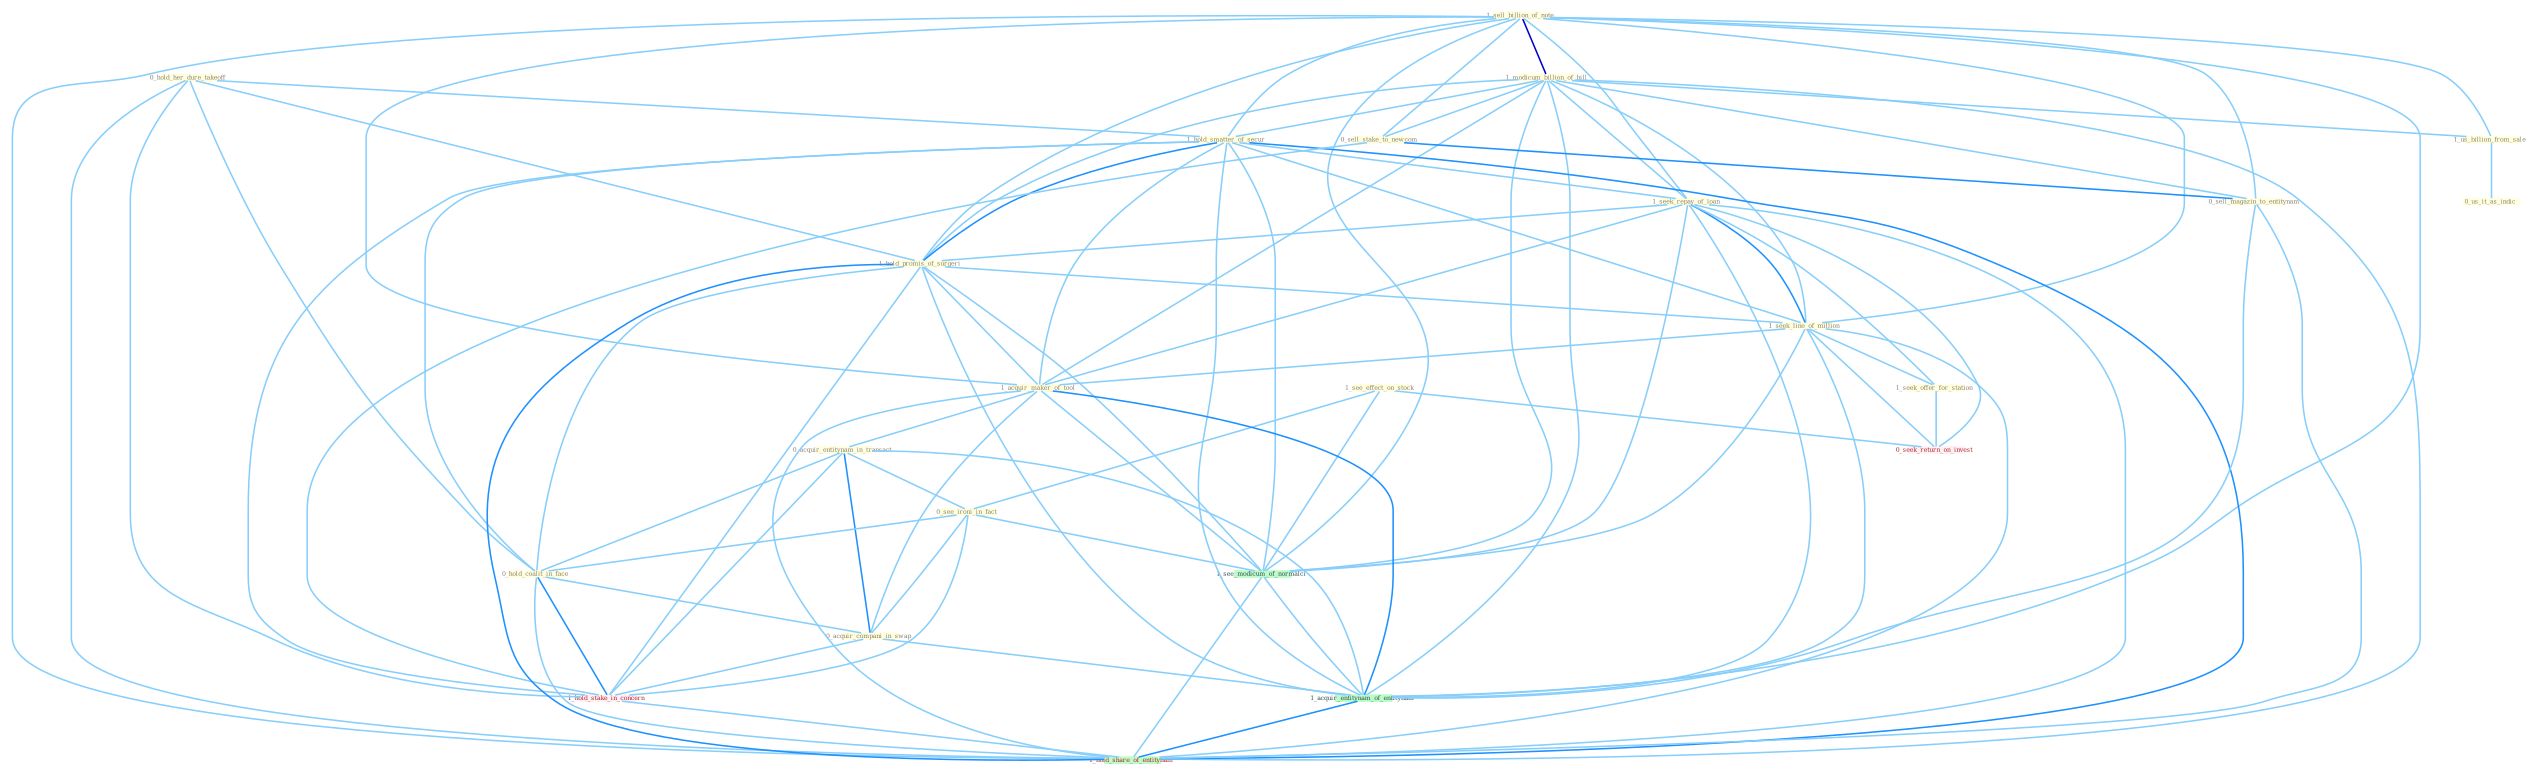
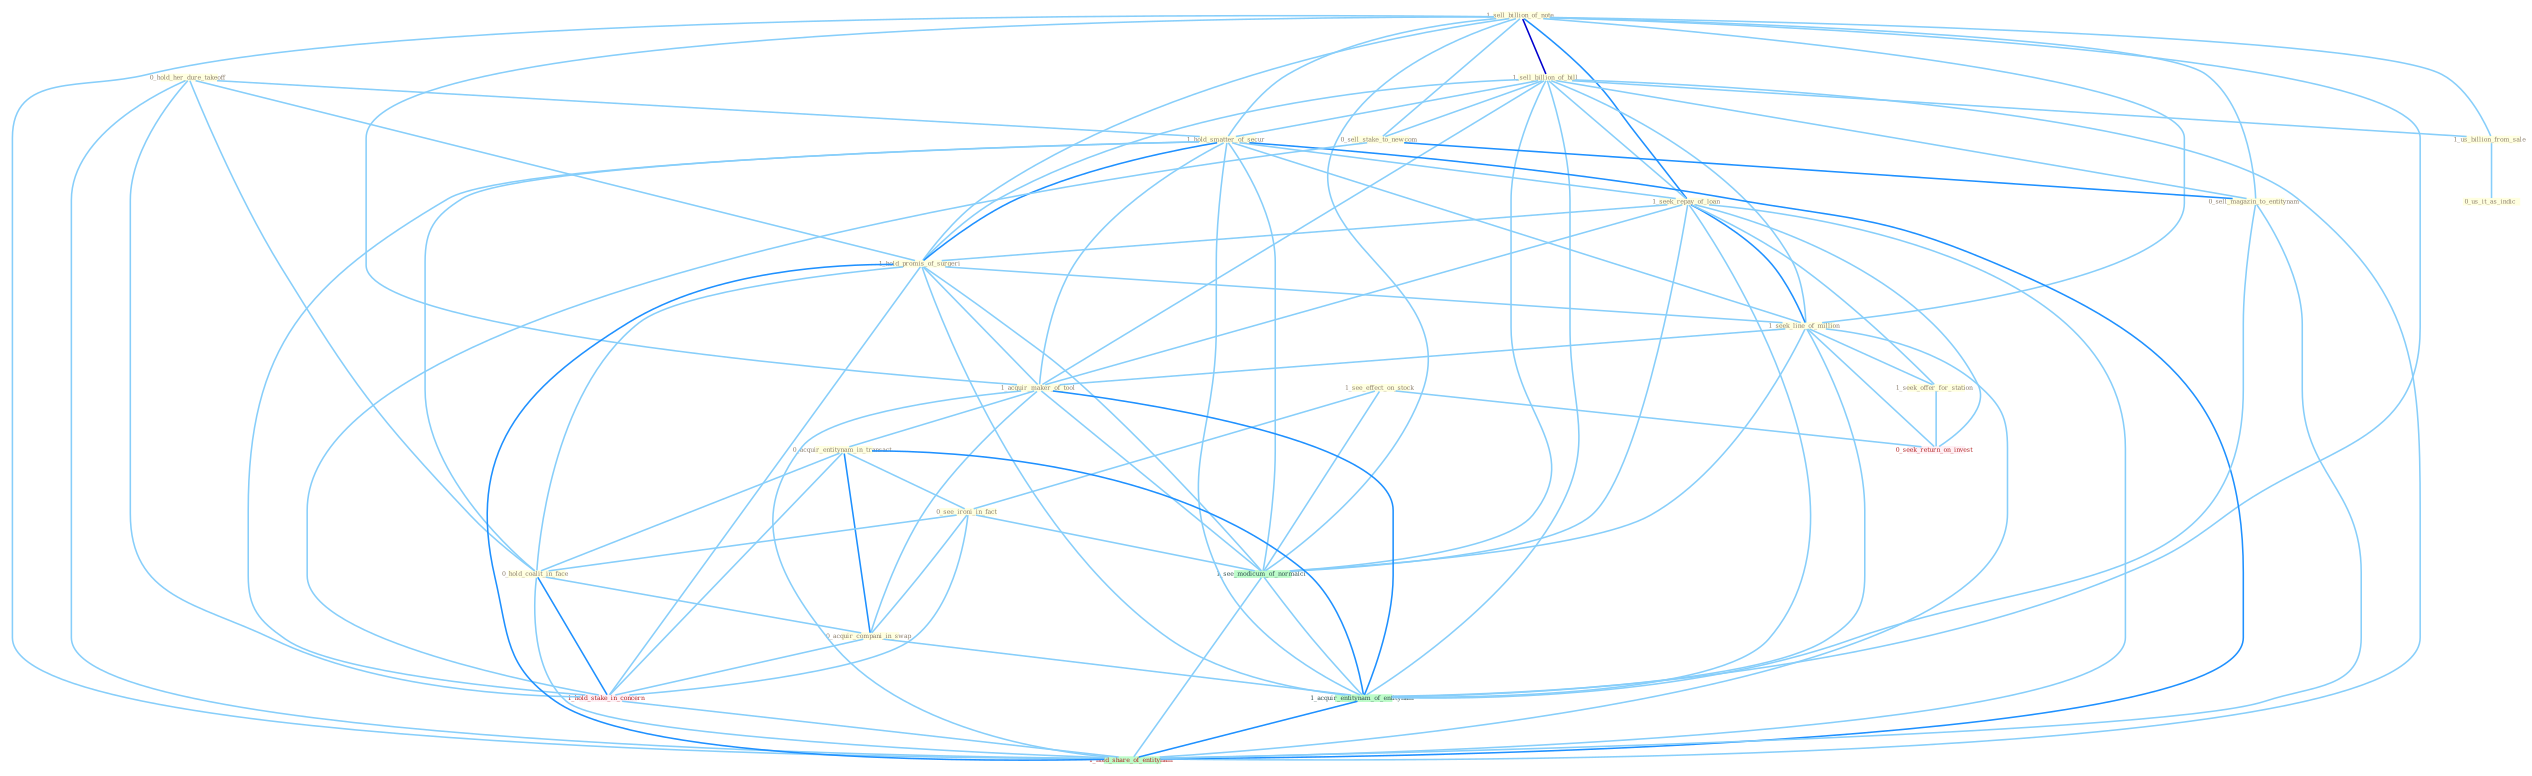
(1547, 78) -> (1547, 78)
(1634, 131) -> (1634, 131)
(1137, 487) -> (1137, 487)
